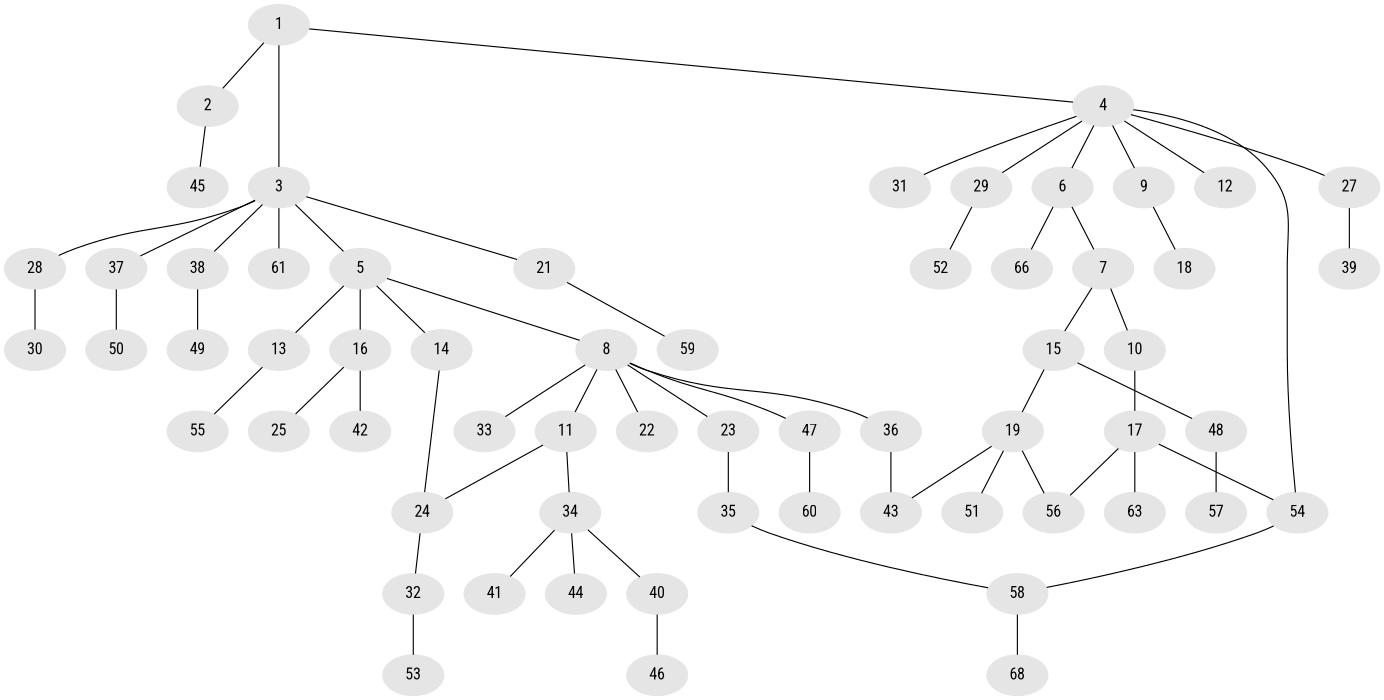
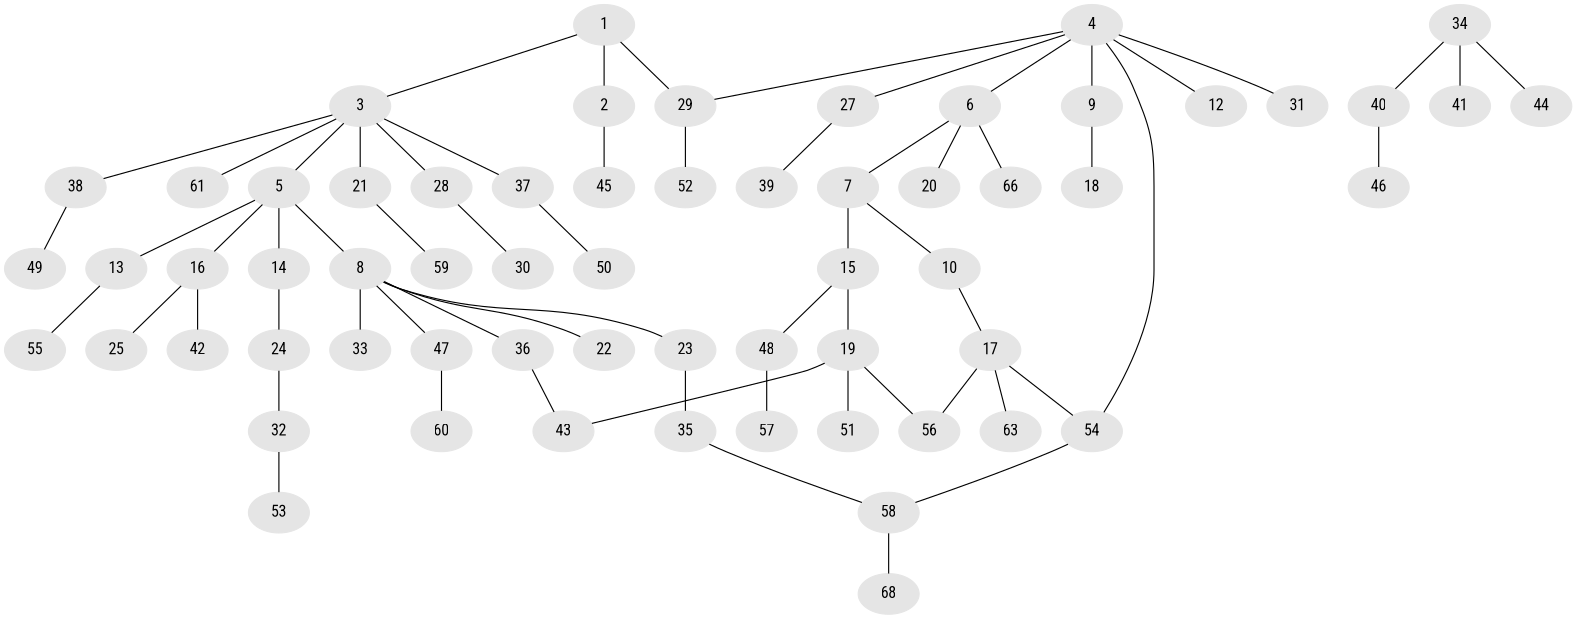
(691, 65) -> (645, 65)
none -> (929, 187)
(566, 431) -> none
